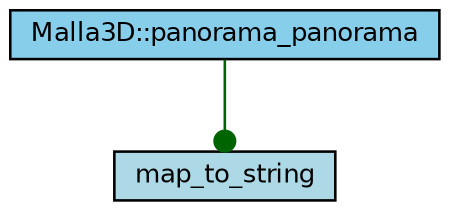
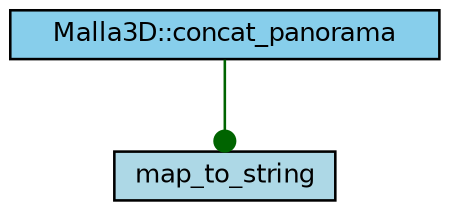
(225, 35) -> (225, 35)
